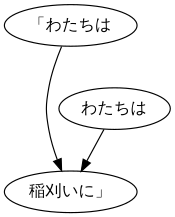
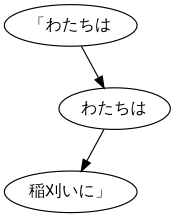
(47, 103) -> (90, 62)
